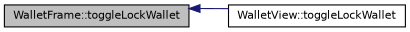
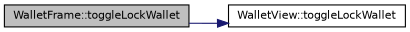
(214, 9) -> (203, 23)
